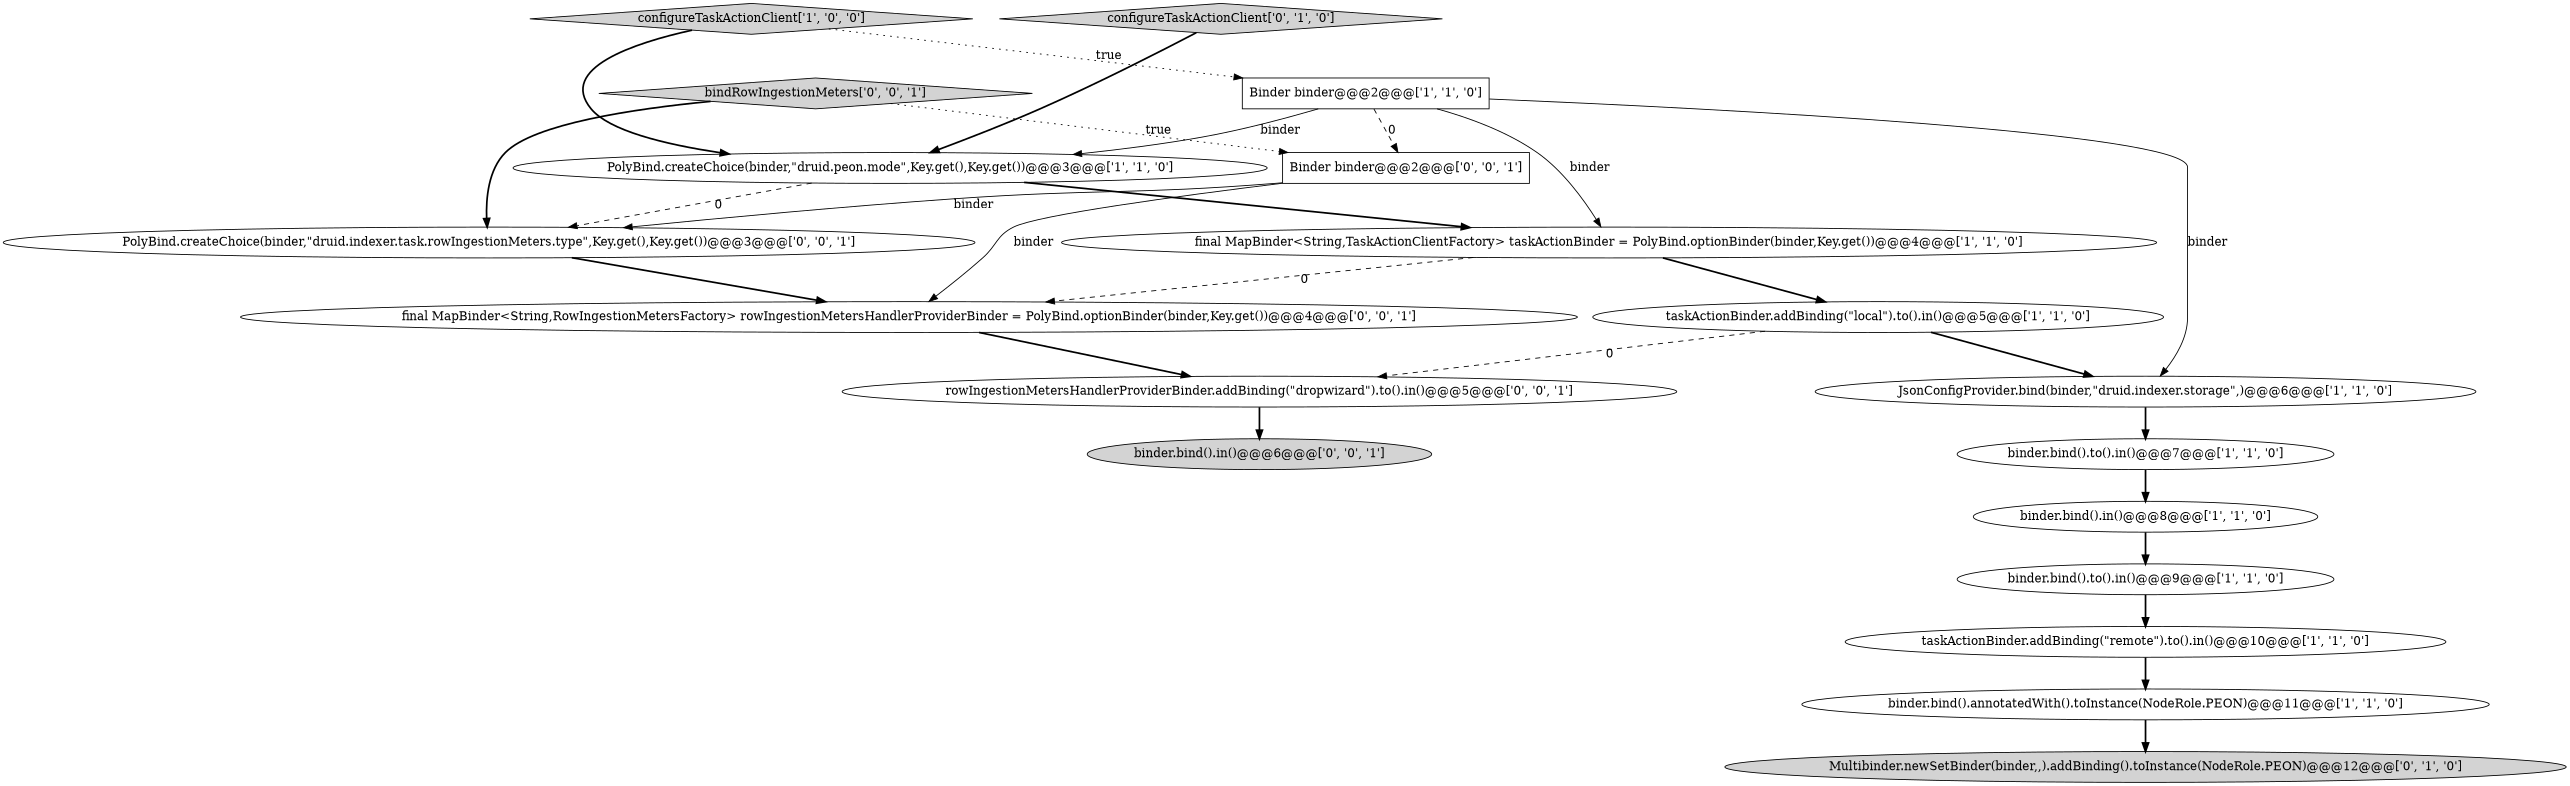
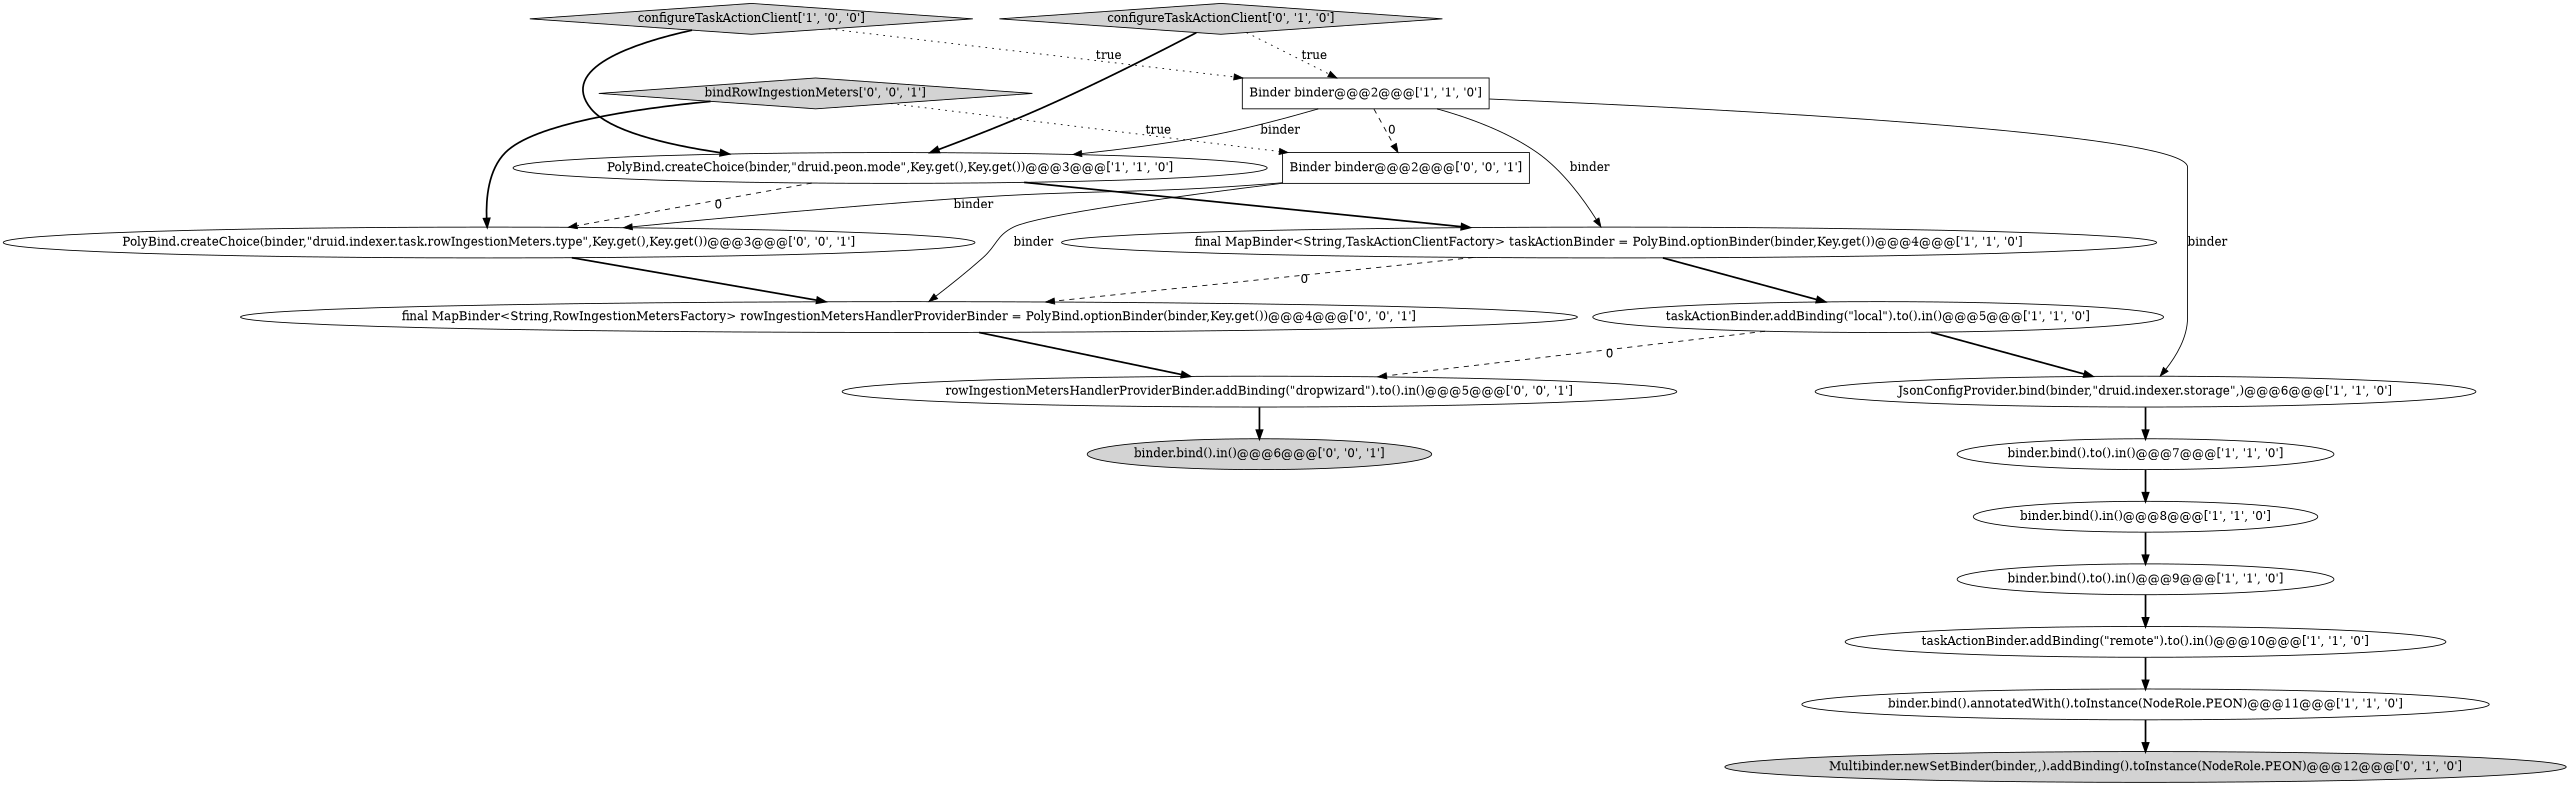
none -> (1288, 53)
